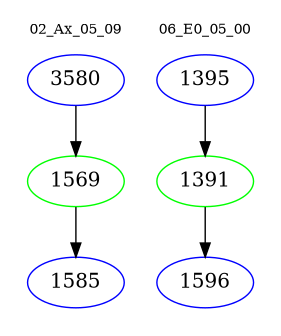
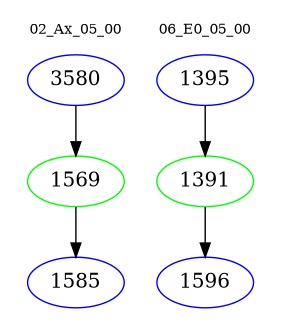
(76, 30) -> (76, 30)
